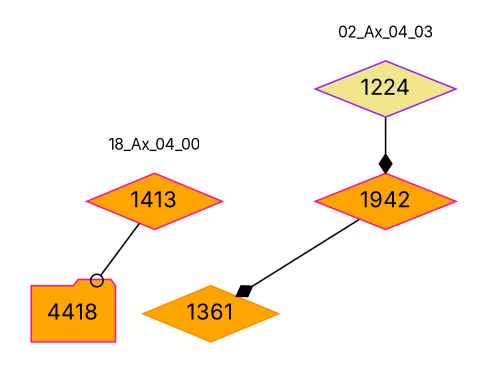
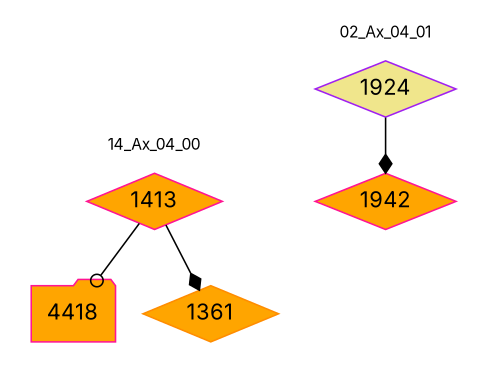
(386, 34) -> (386, 34)
(386, 89) -> (386, 89)
(155, 146) -> (155, 146)
(306, 253) -> (178, 249)
